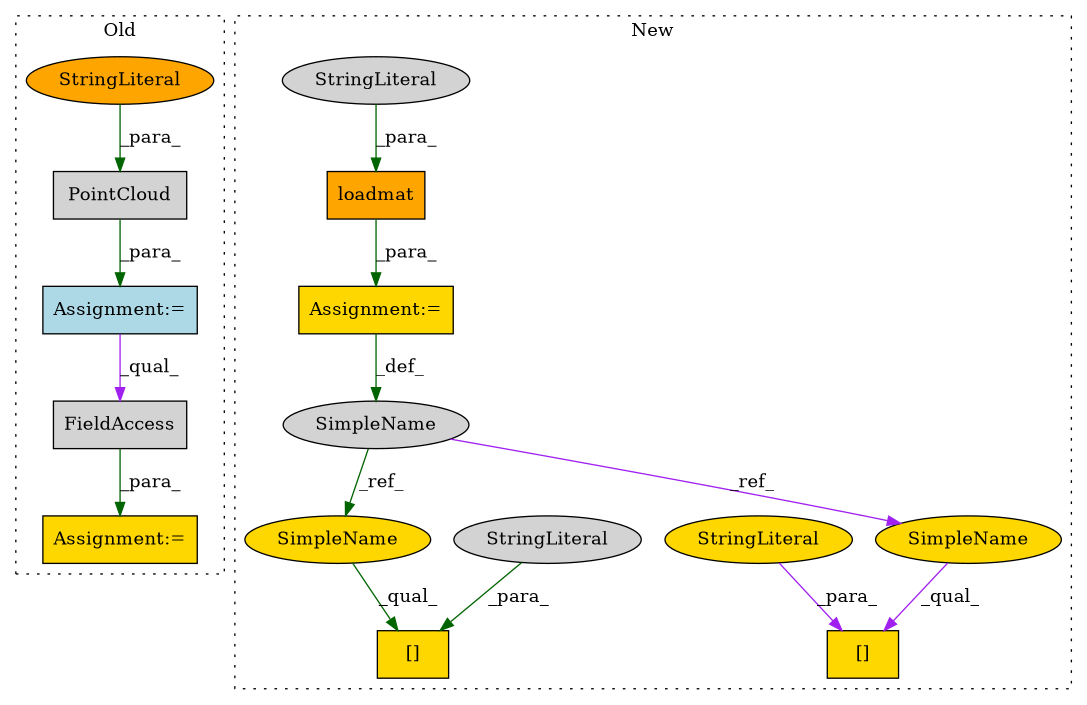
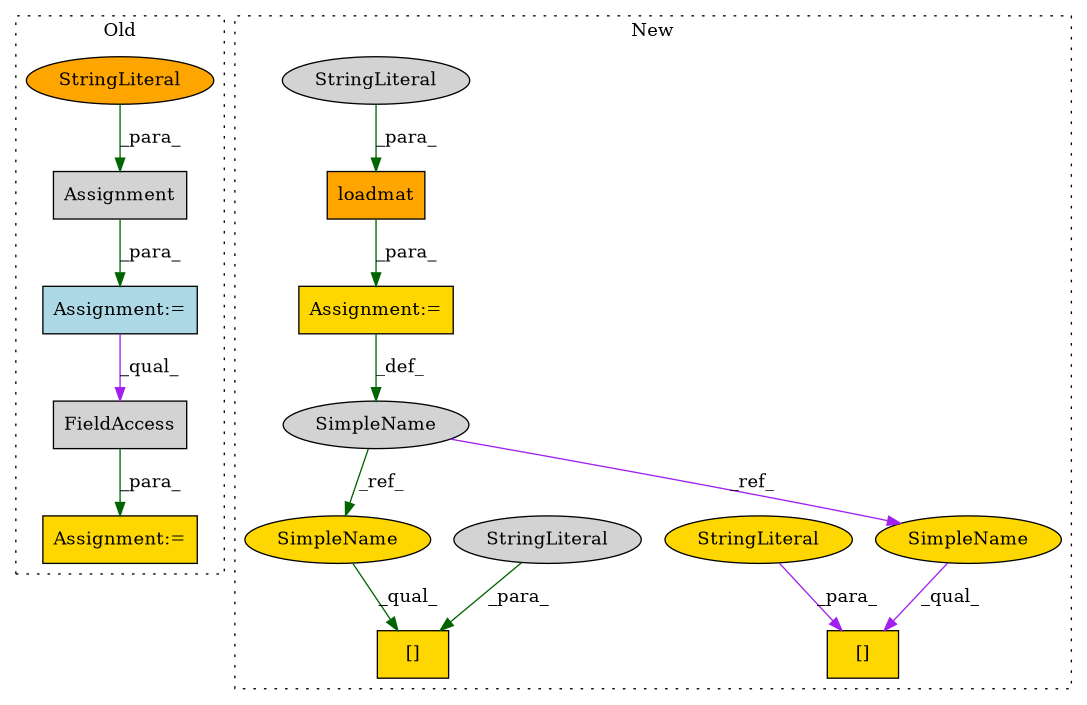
(120, 195) -> (120, 195)
